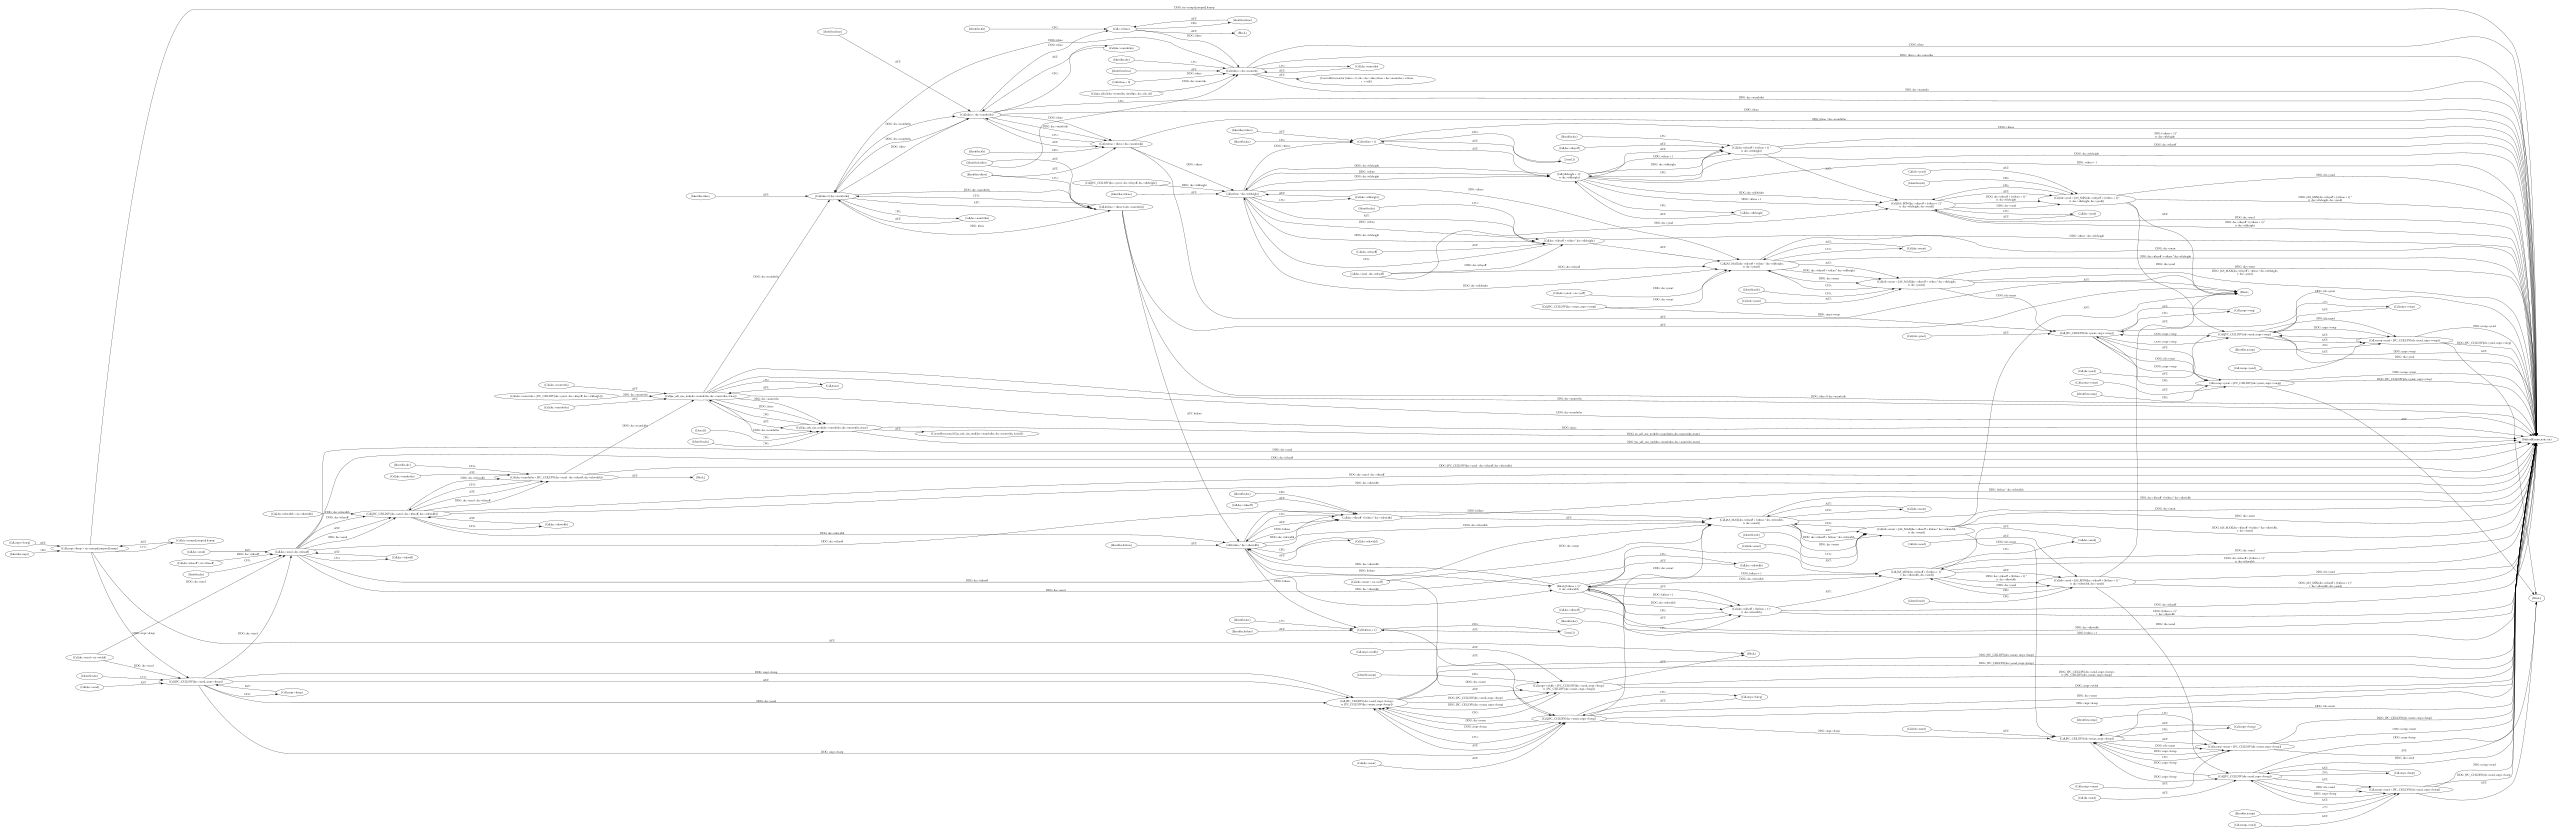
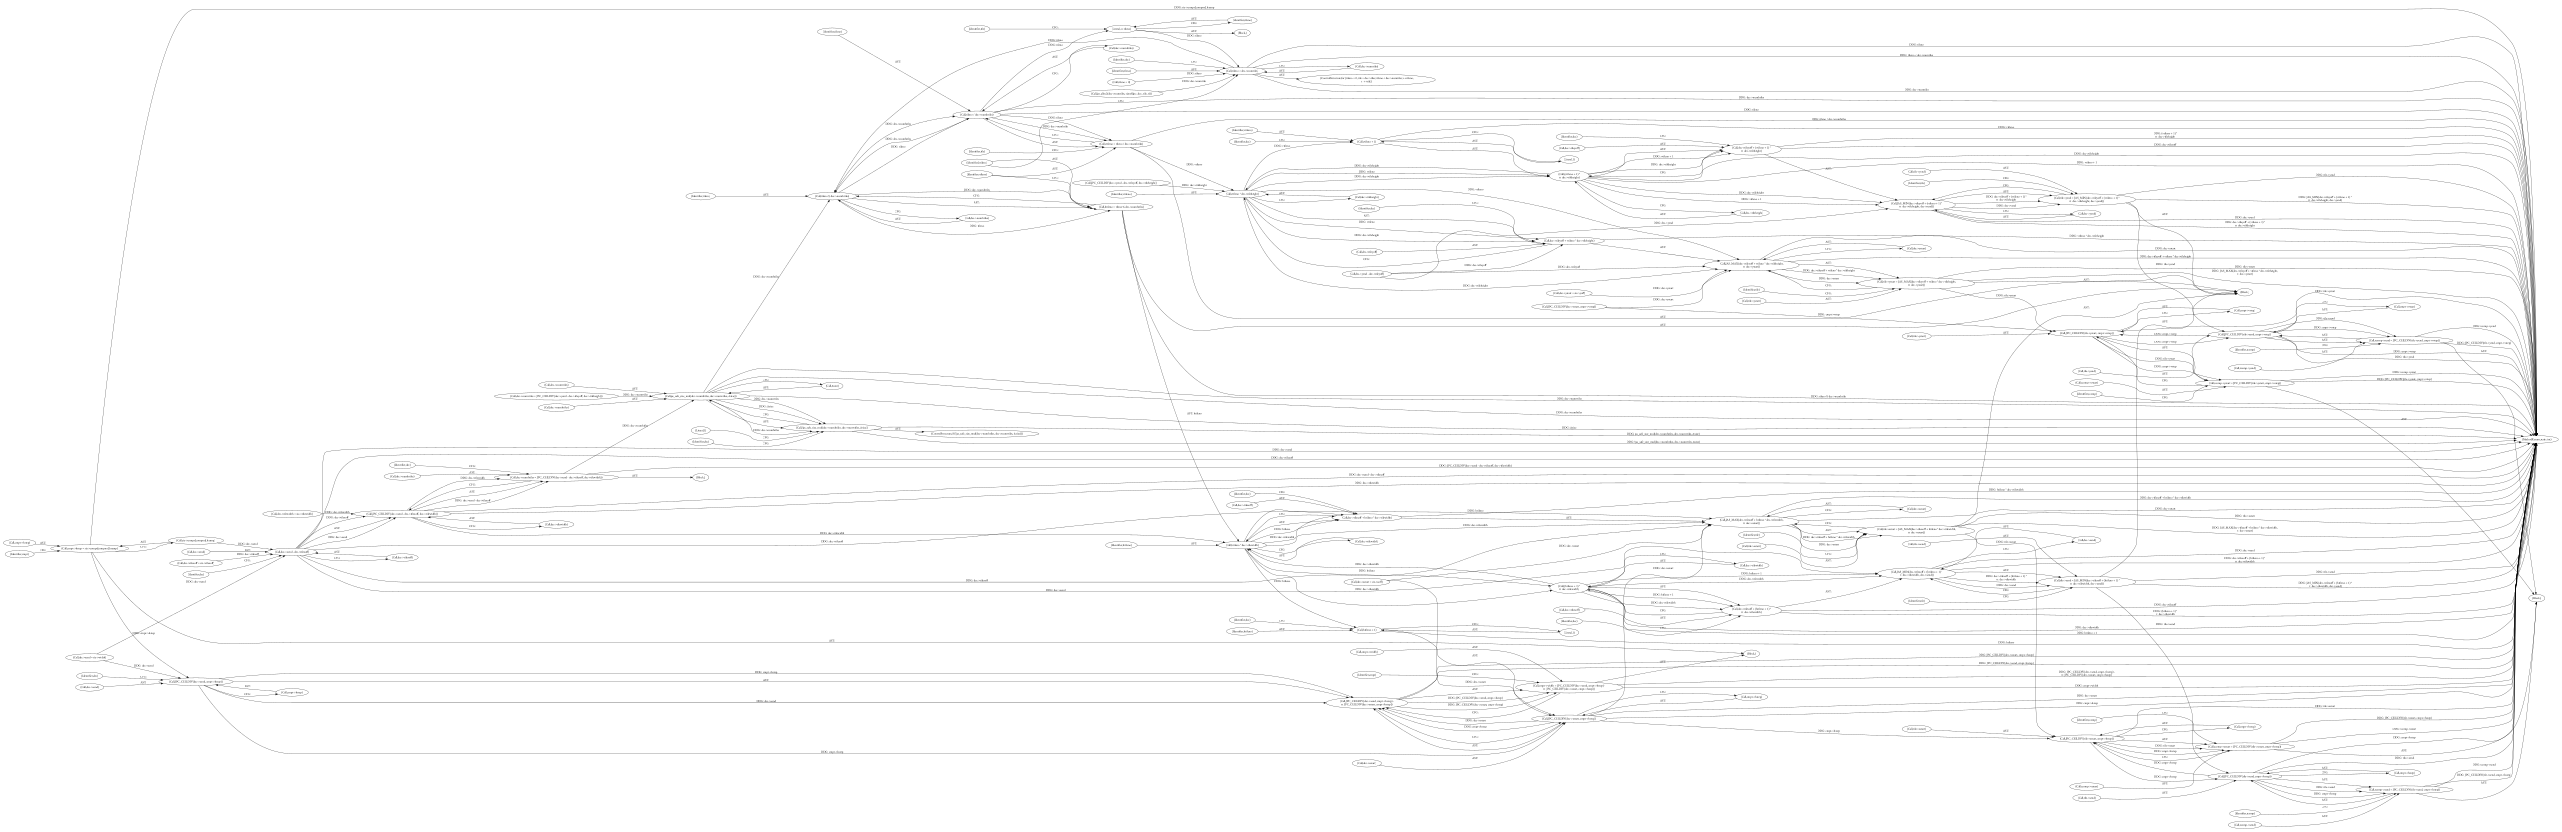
(1121, 29) -> (1121, 29)
(1569, 176) -> (1569, 176)
(1569, 588) -> (1569, 588)
(263, 630) -> (244, 546)
none -> (2046, 644)
